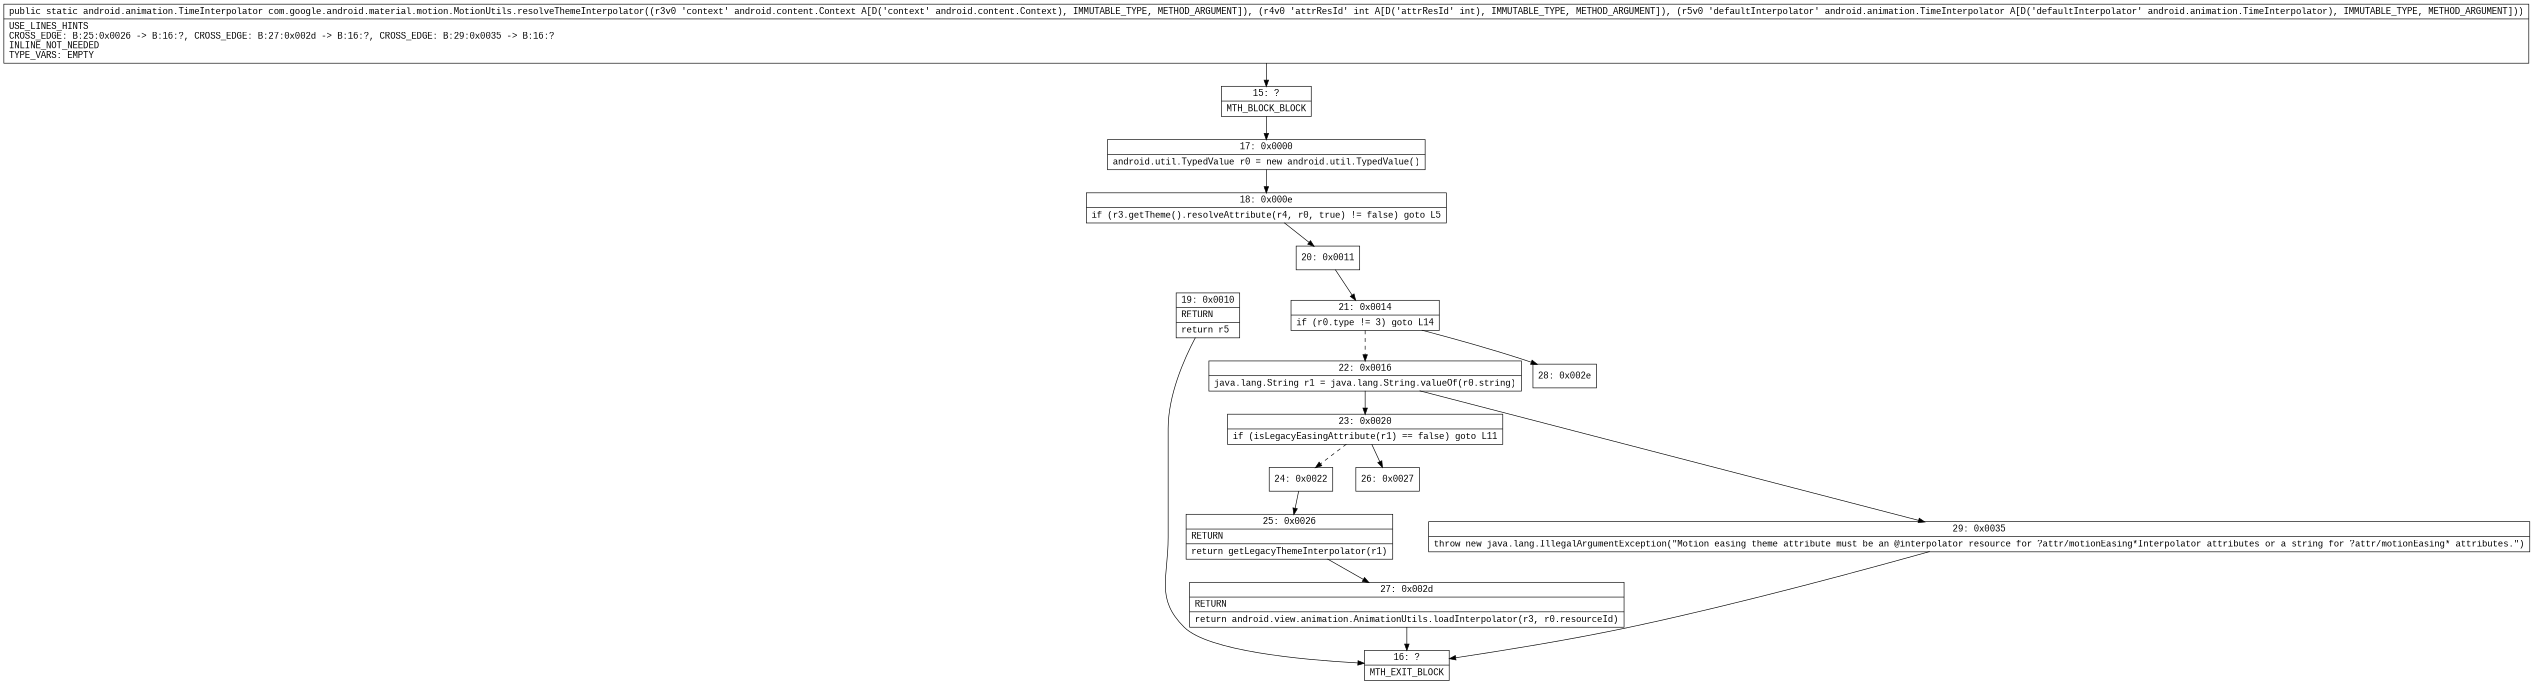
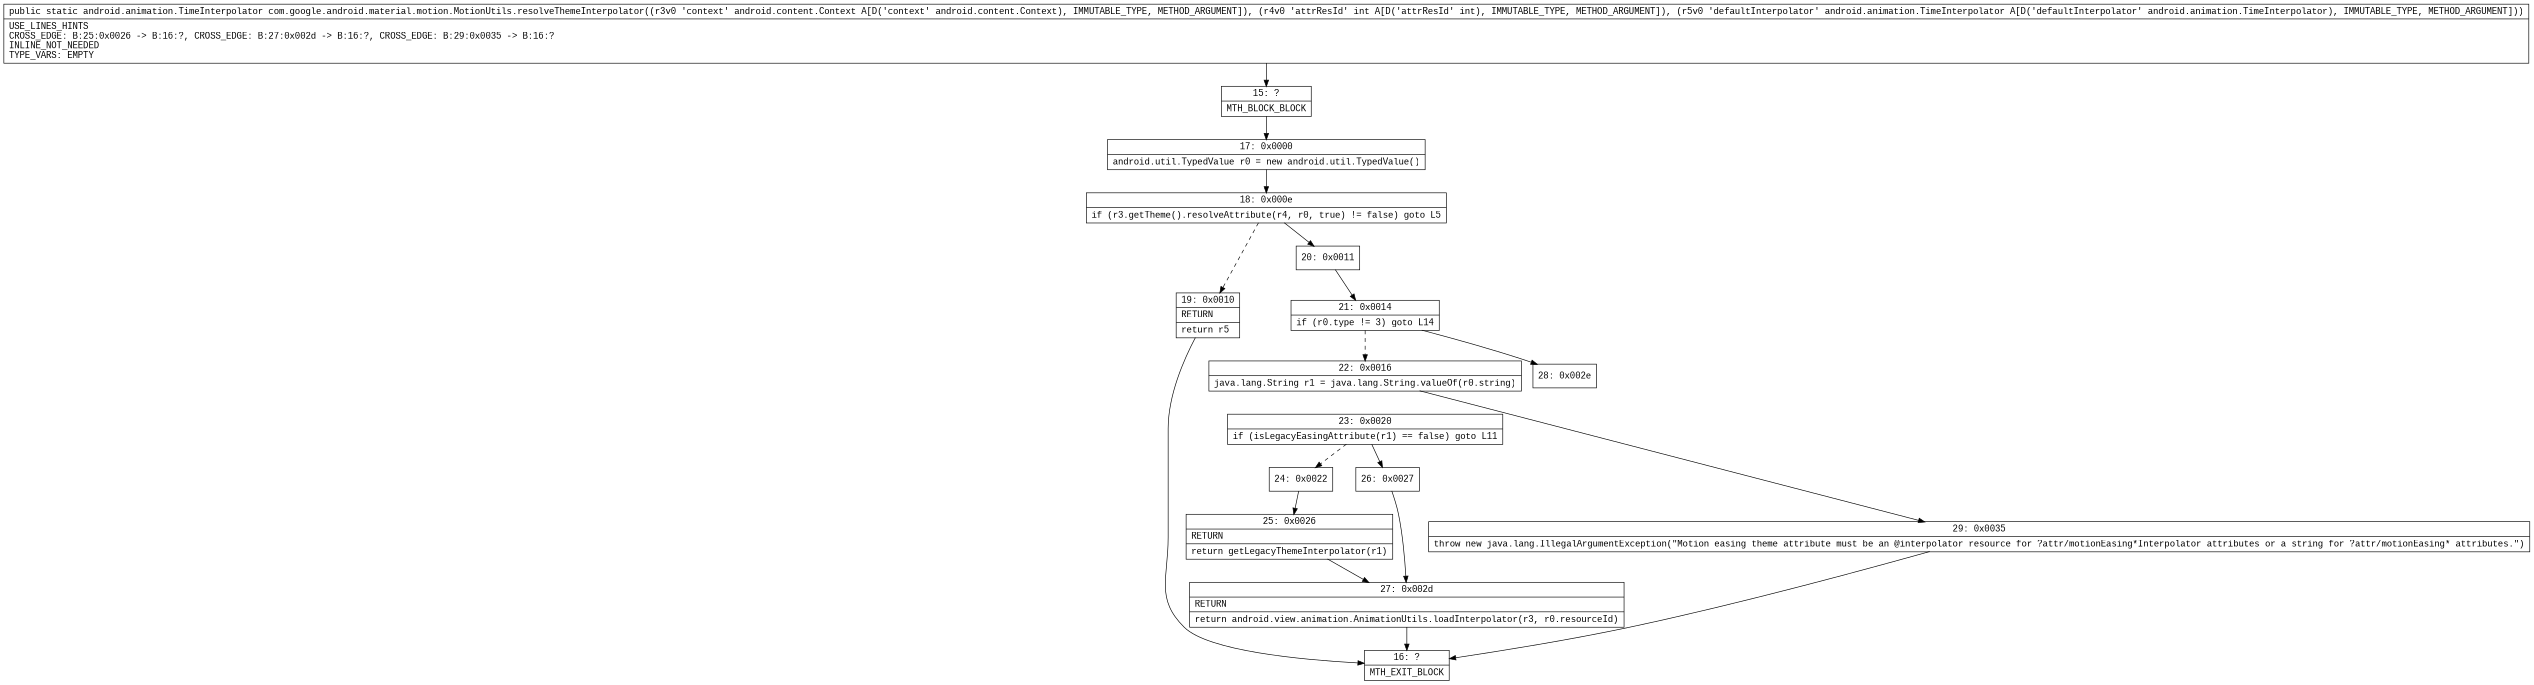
none -> (1241, 255)
(1365, 399) -> none
none -> (1402, 533)
